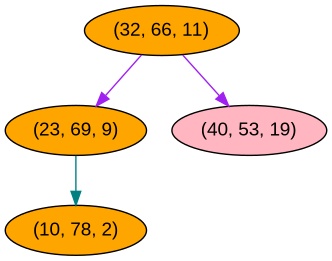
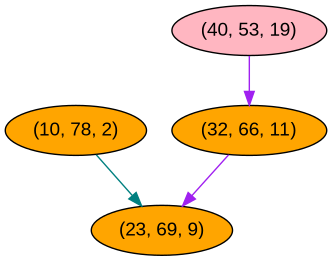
(201, 75) -> (249, 74)
(76, 174) -> (114, 175)
